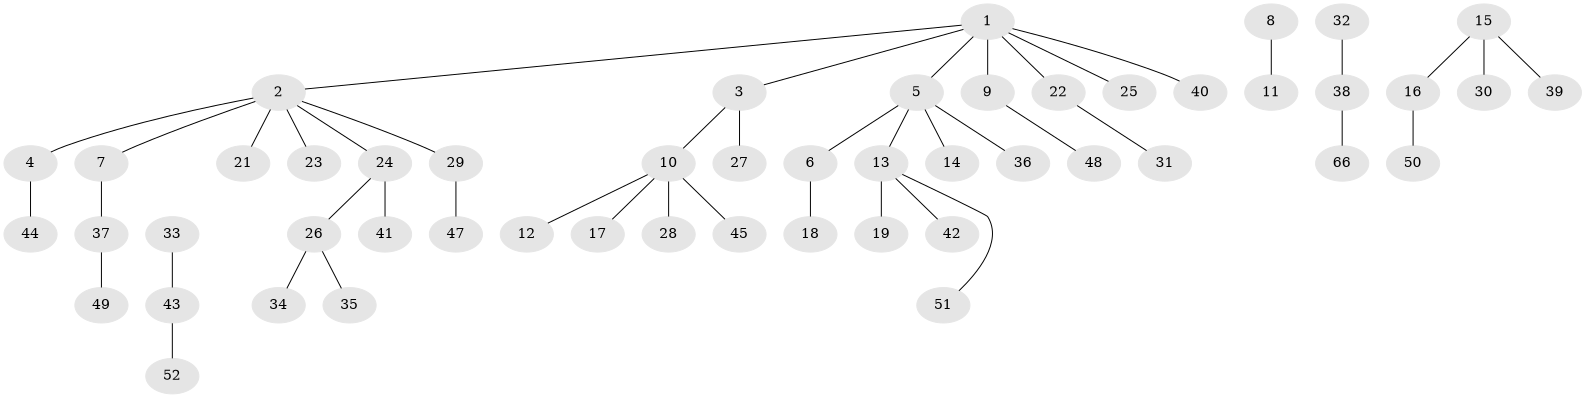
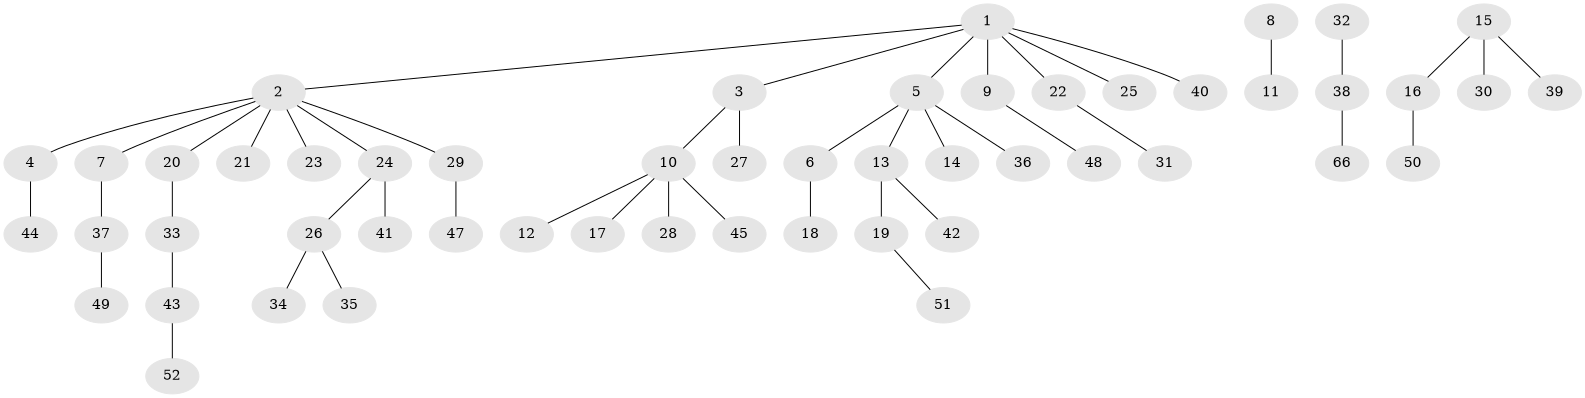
none -> (172, 163)
(984, 214) -> (912, 270)
